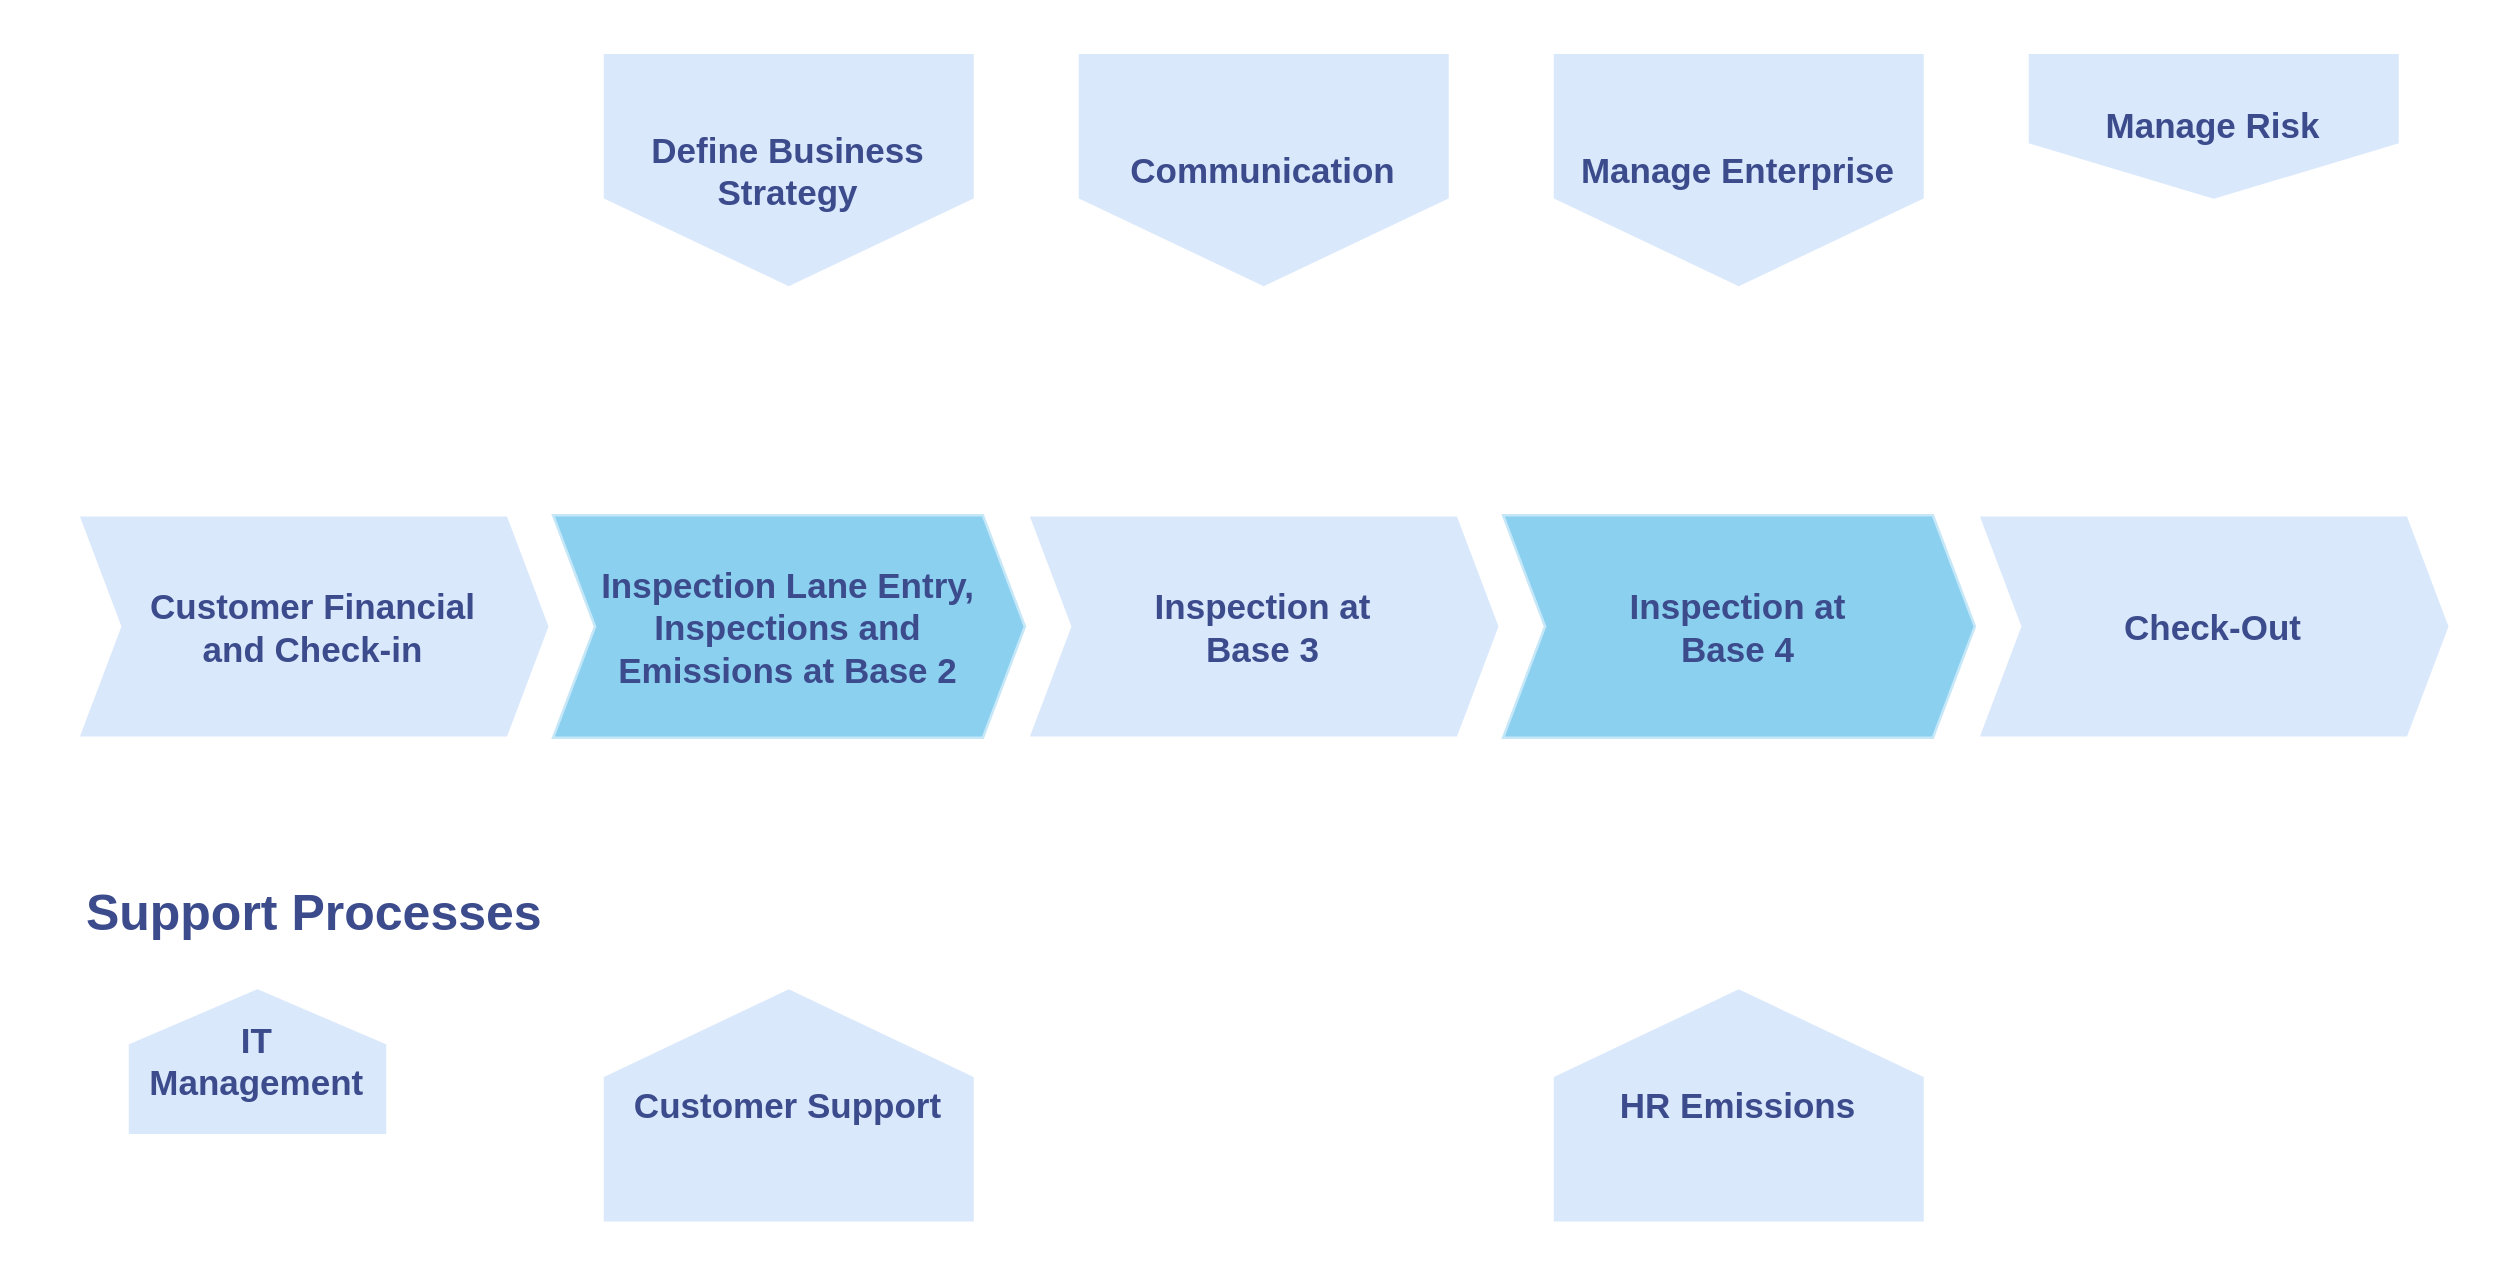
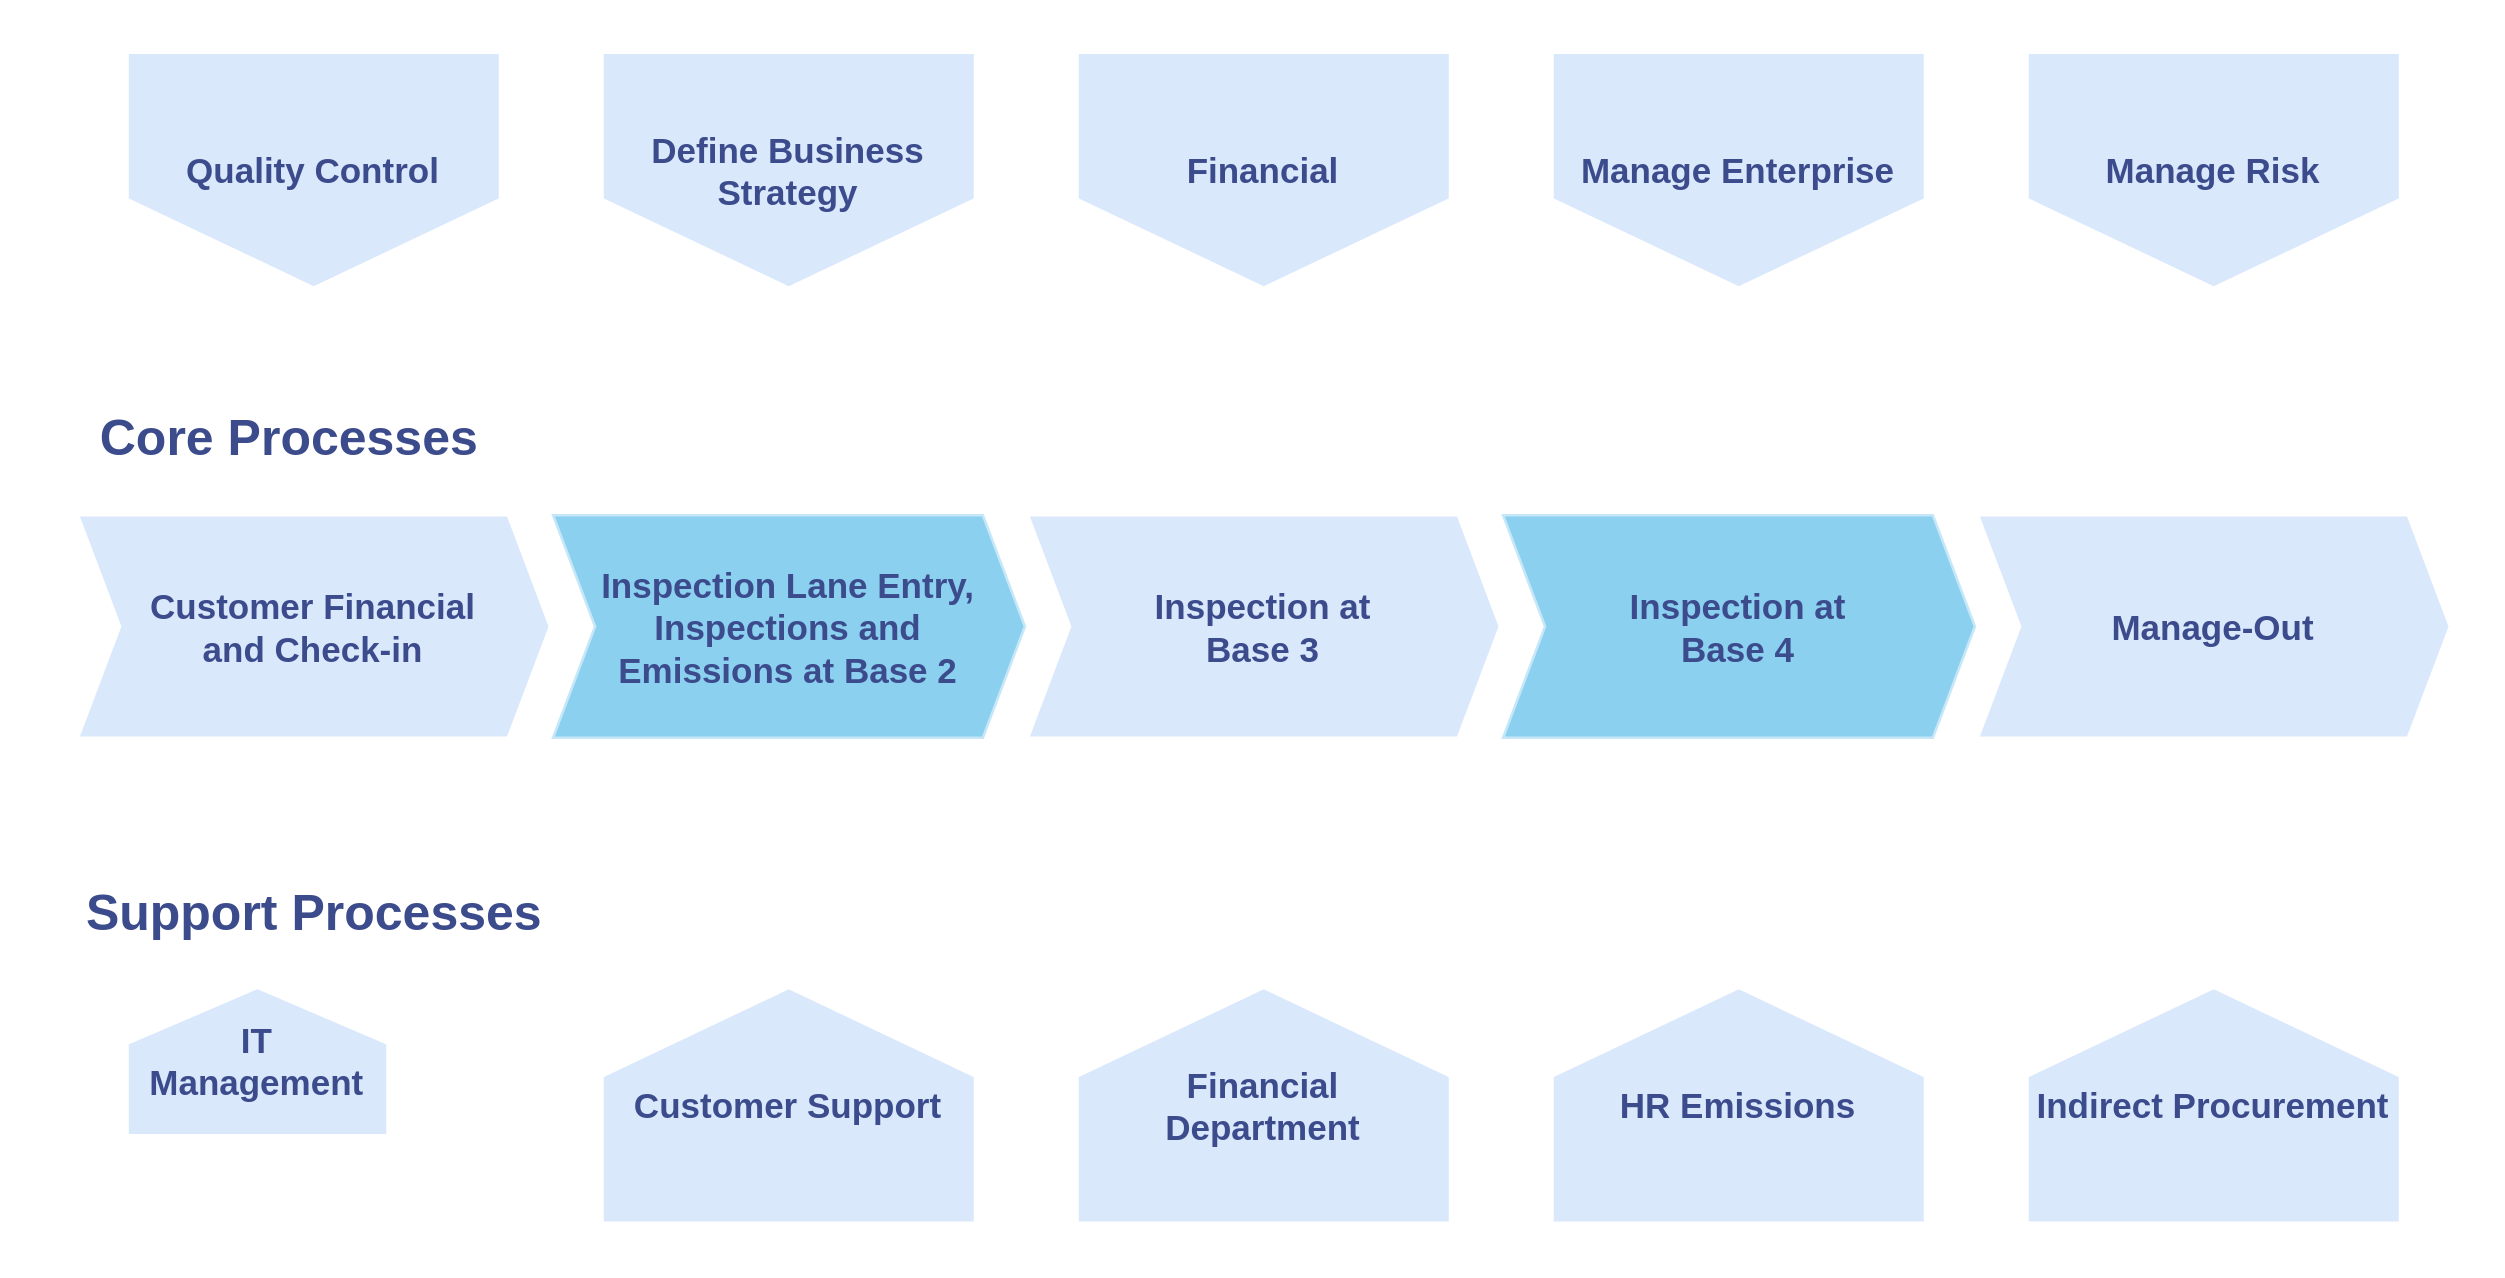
(2214, 126) -> (2214, 170)
none -> (314, 170)
(1264, 171) -> (1264, 171)
none -> (289, 436)
(2213, 628) -> (2213, 628)
none -> (1264, 1105)
none -> (2214, 1105)
